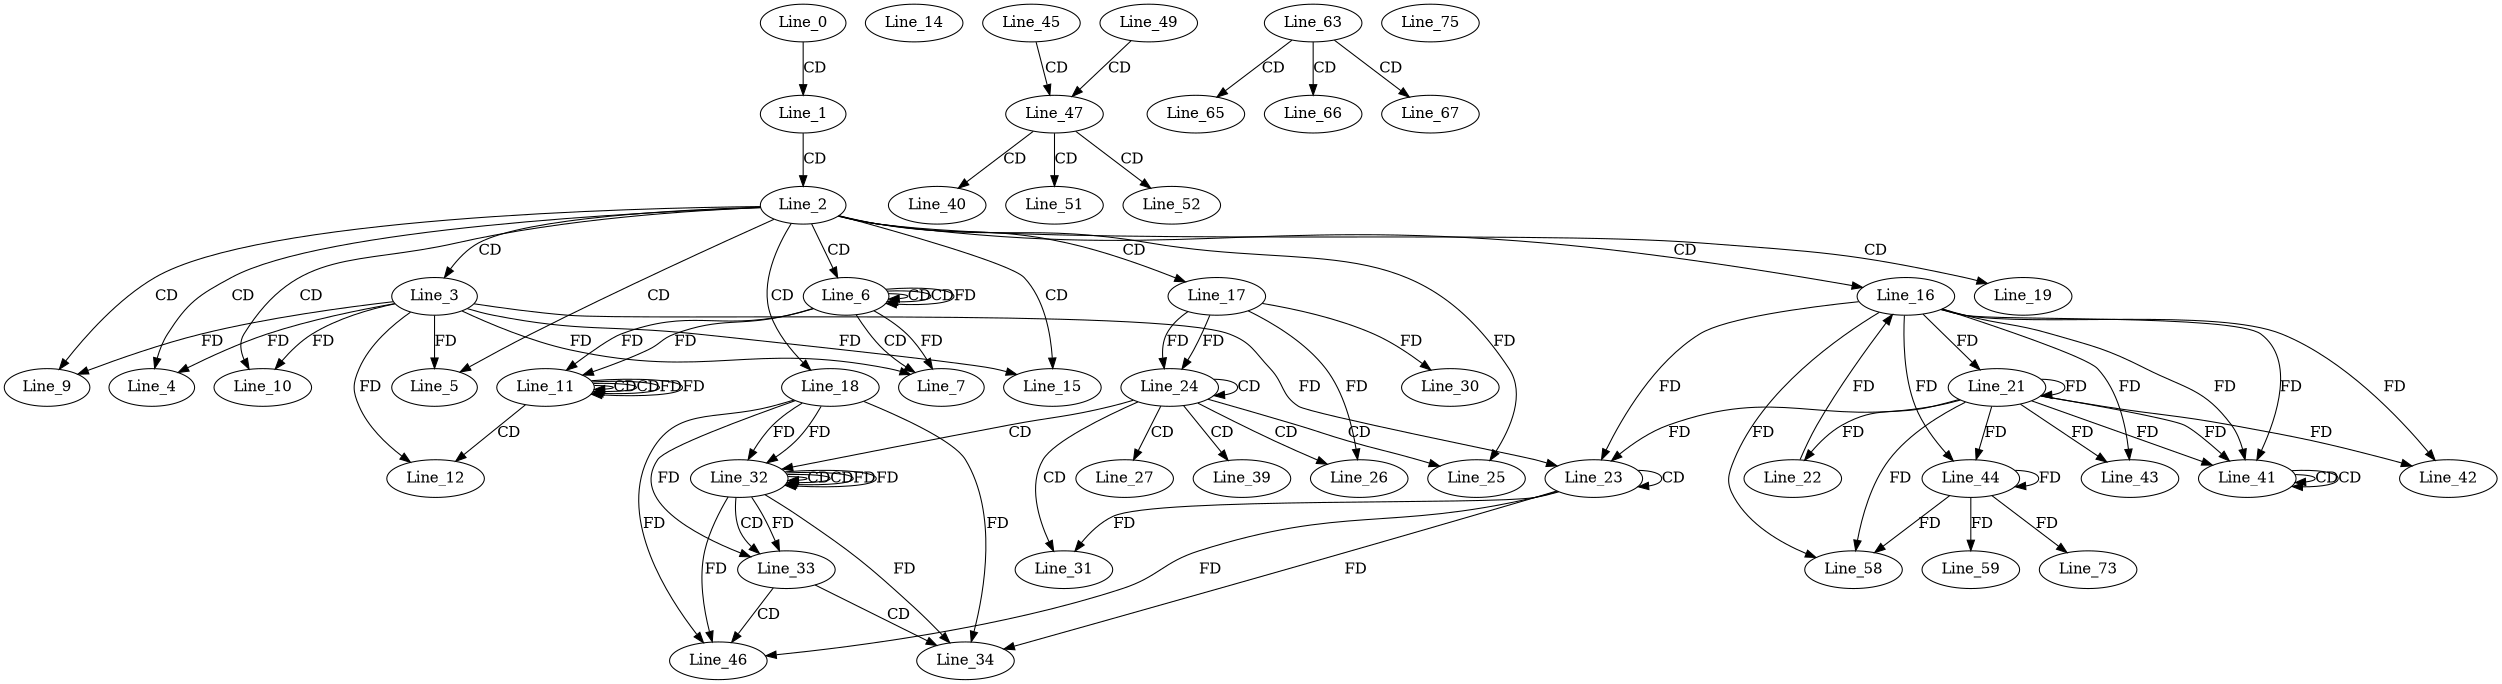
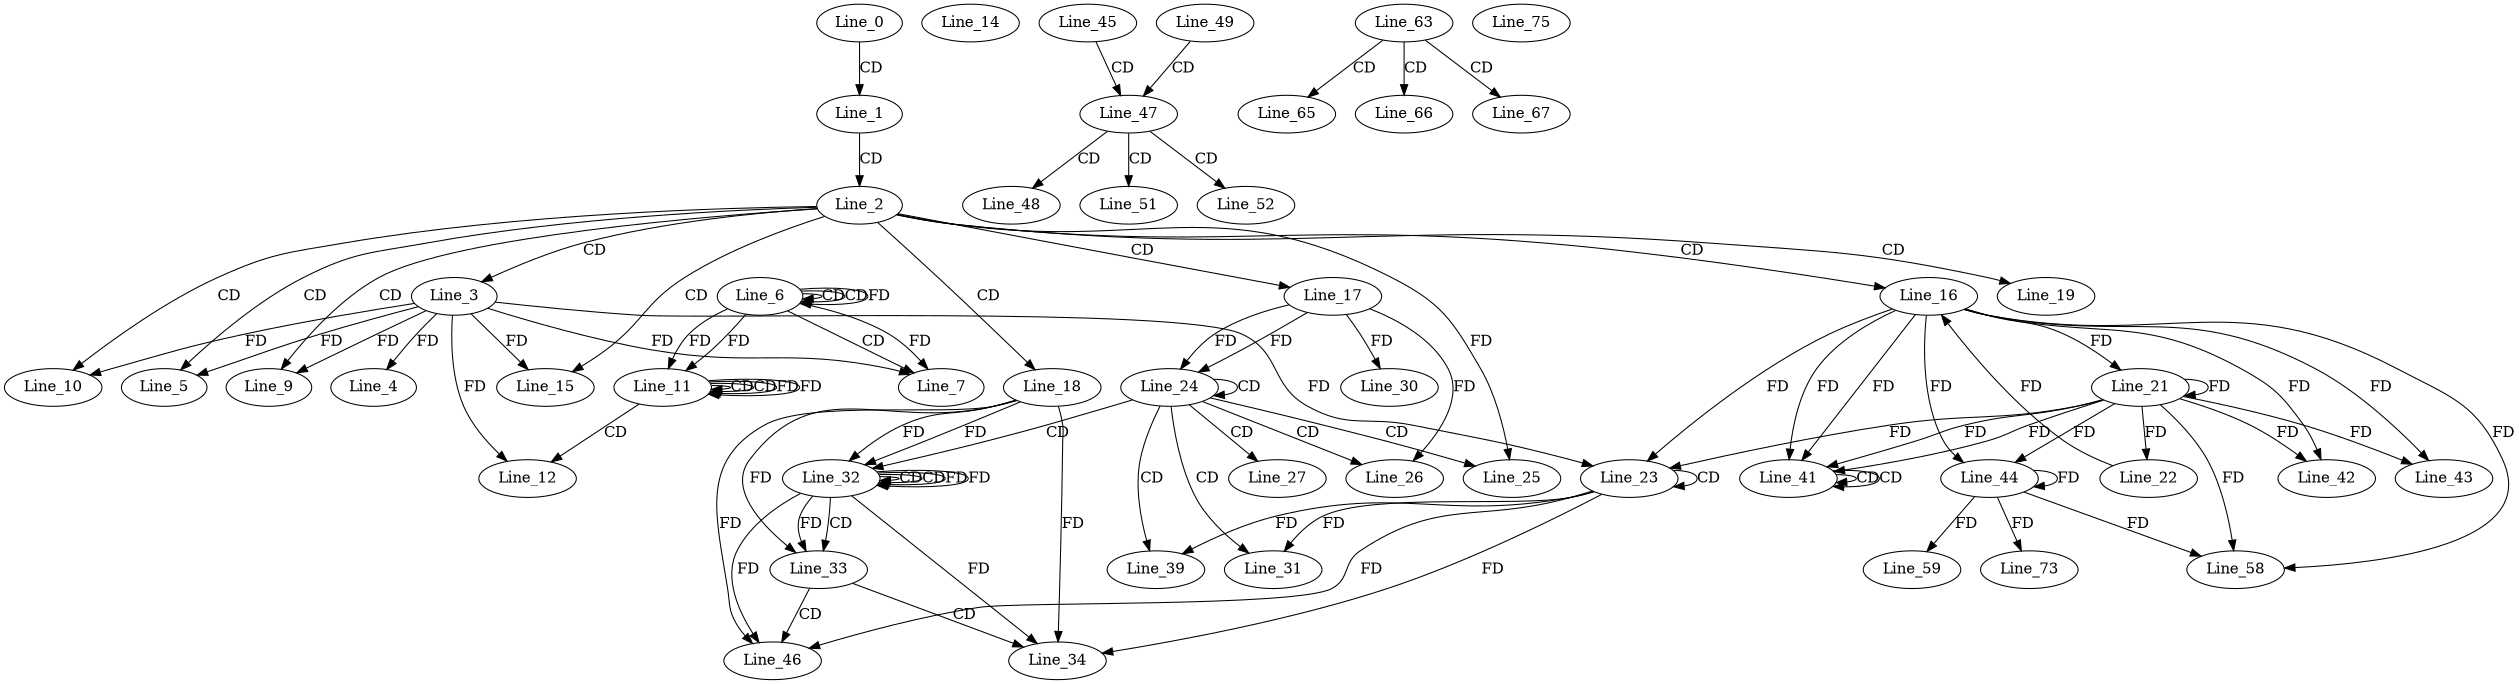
(937, 205) -> (1011, 205)
(437, 231) -> none
(822, 246) -> none
none -> (1328, 507)
